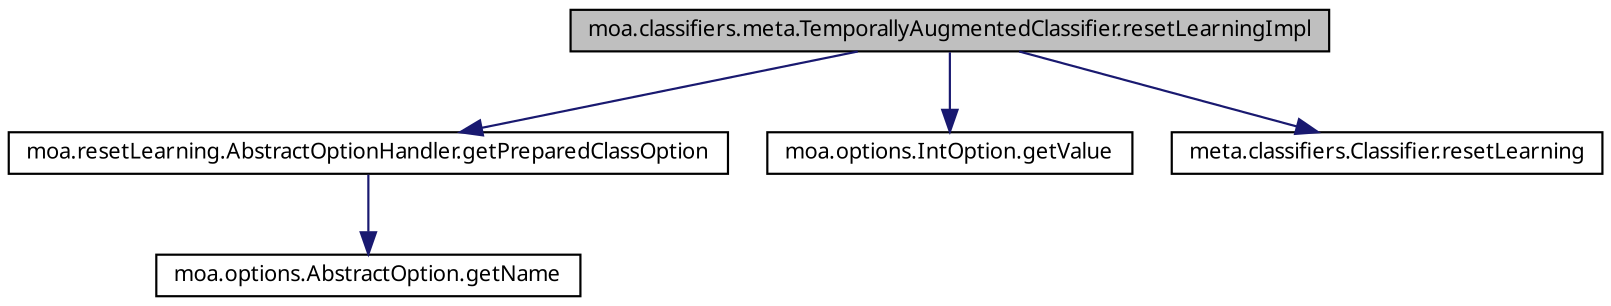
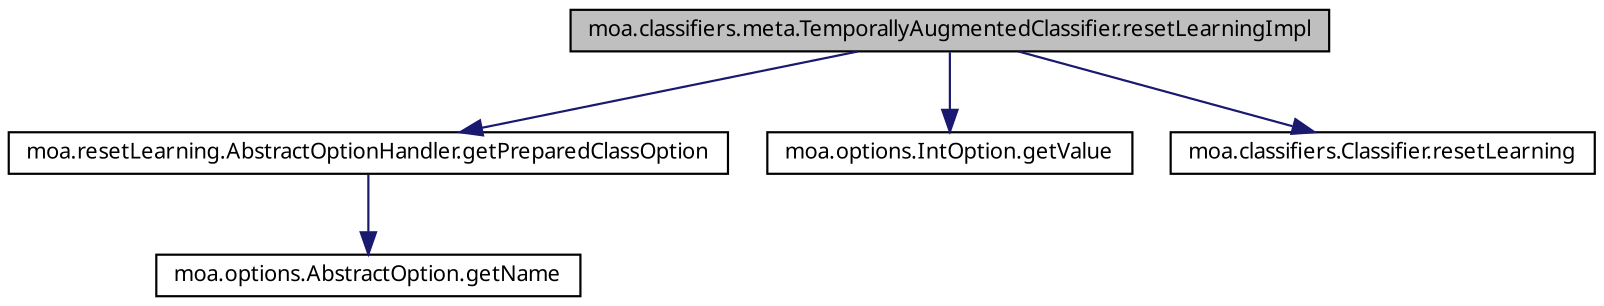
(1387, 153) -> (1383, 153)
